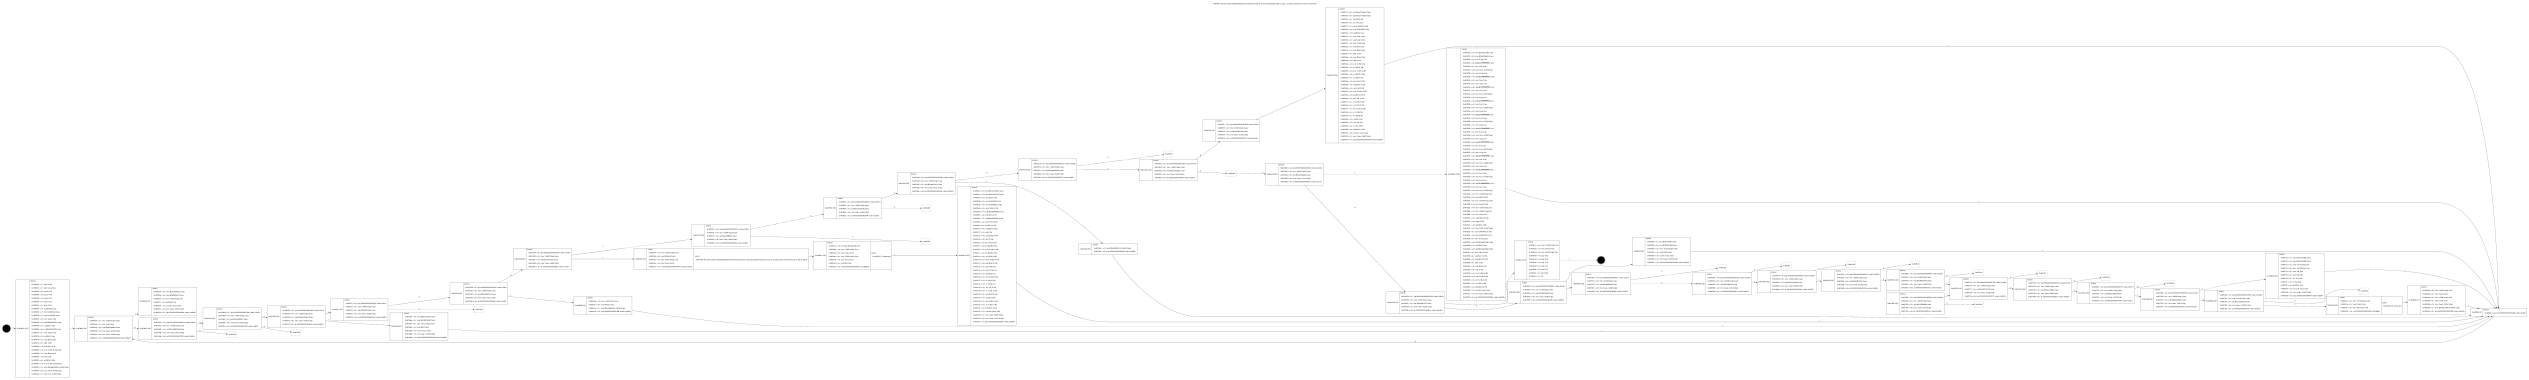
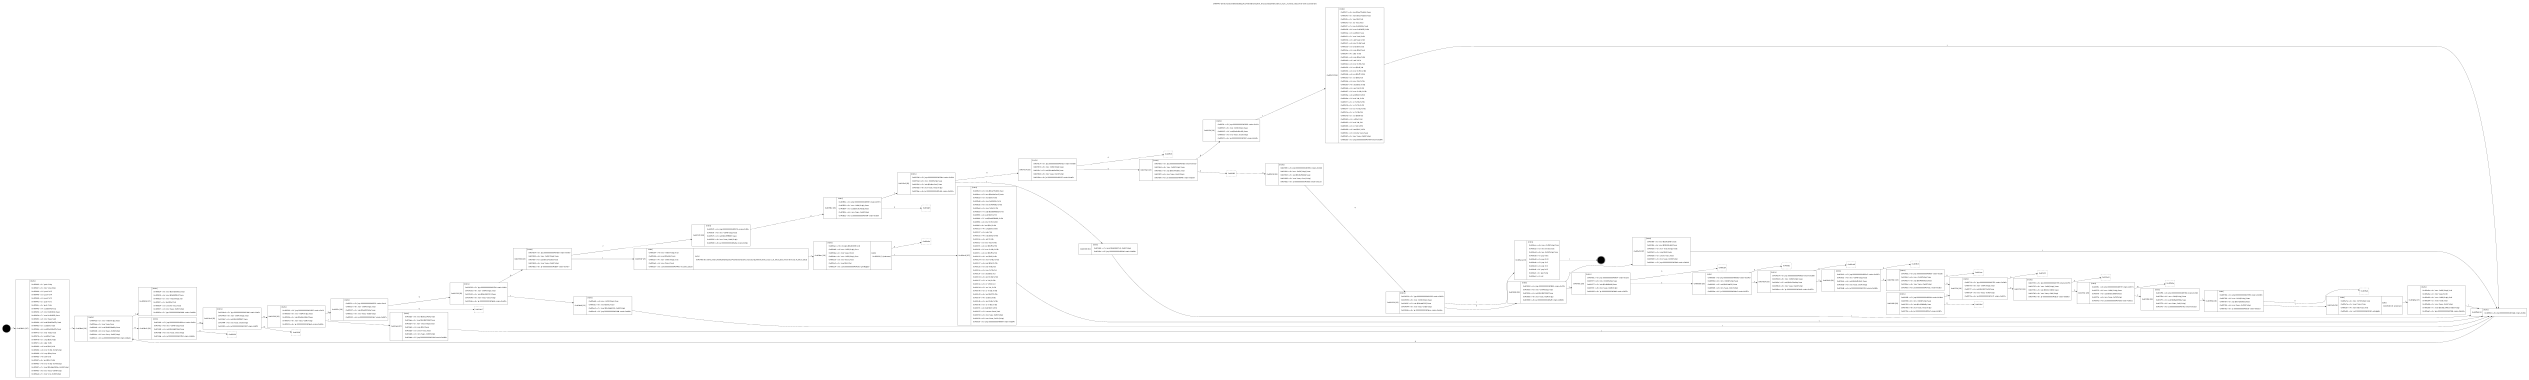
(1476, 174) -> none
(835, 239) -> (906, 246)
(2295, 276) -> none
